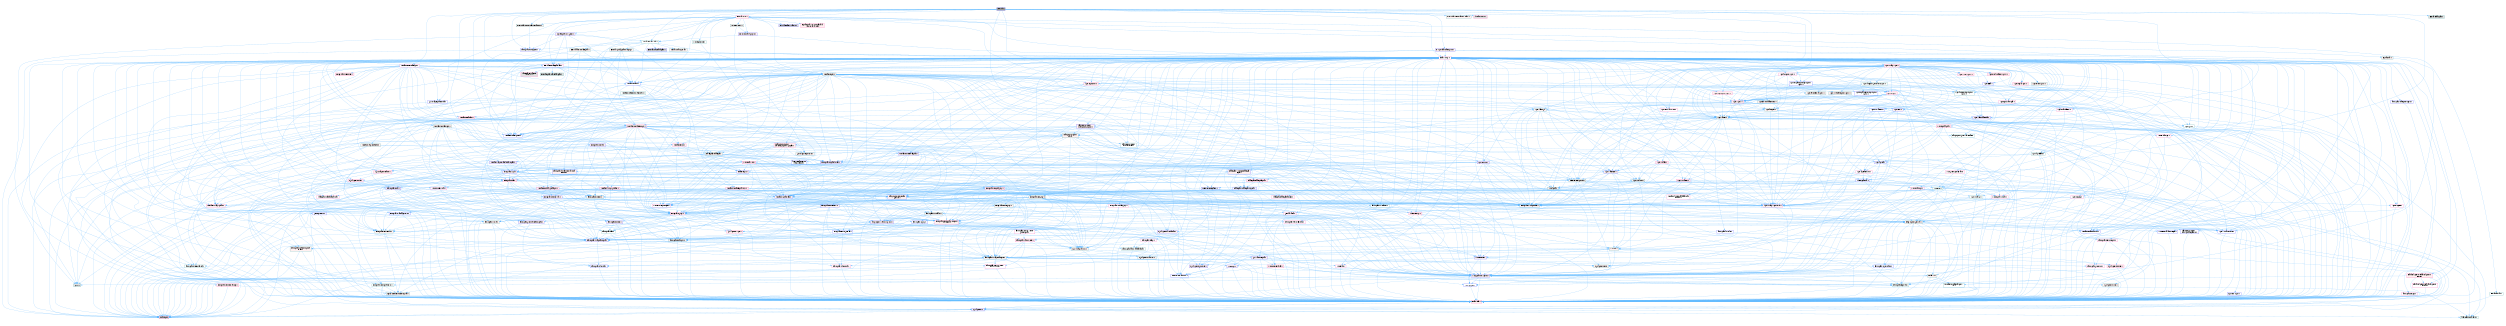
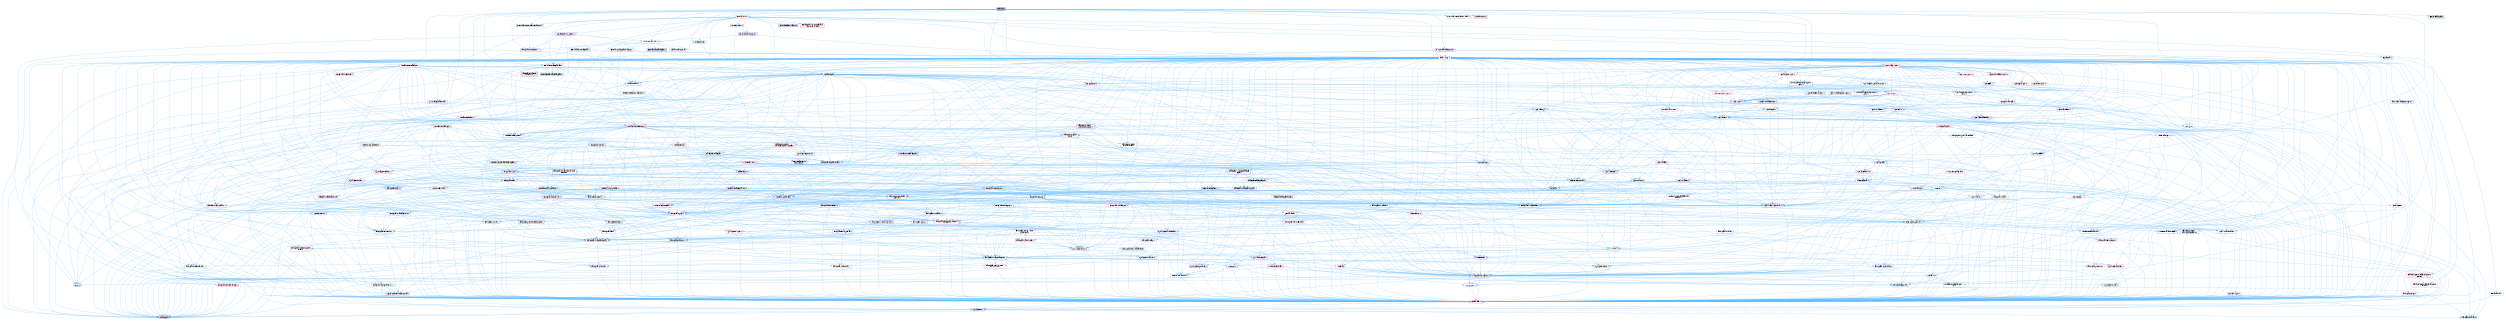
(1024, 236) -> (1026, 237)
